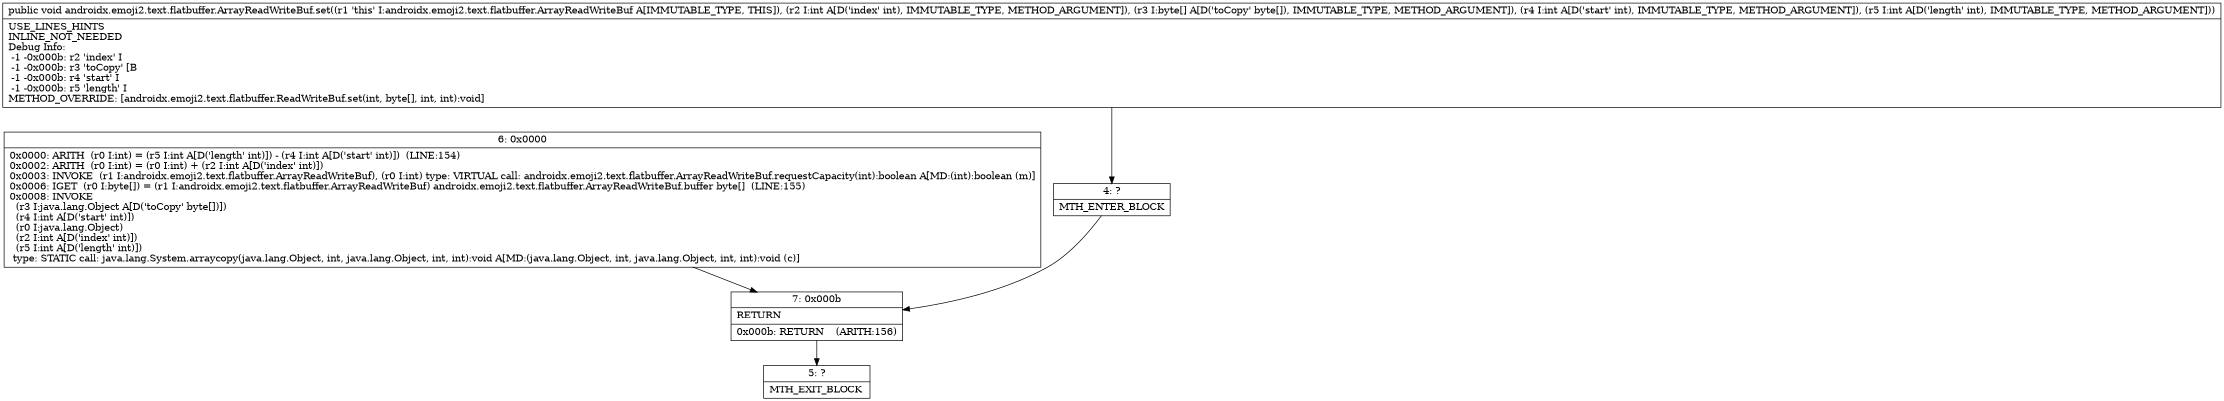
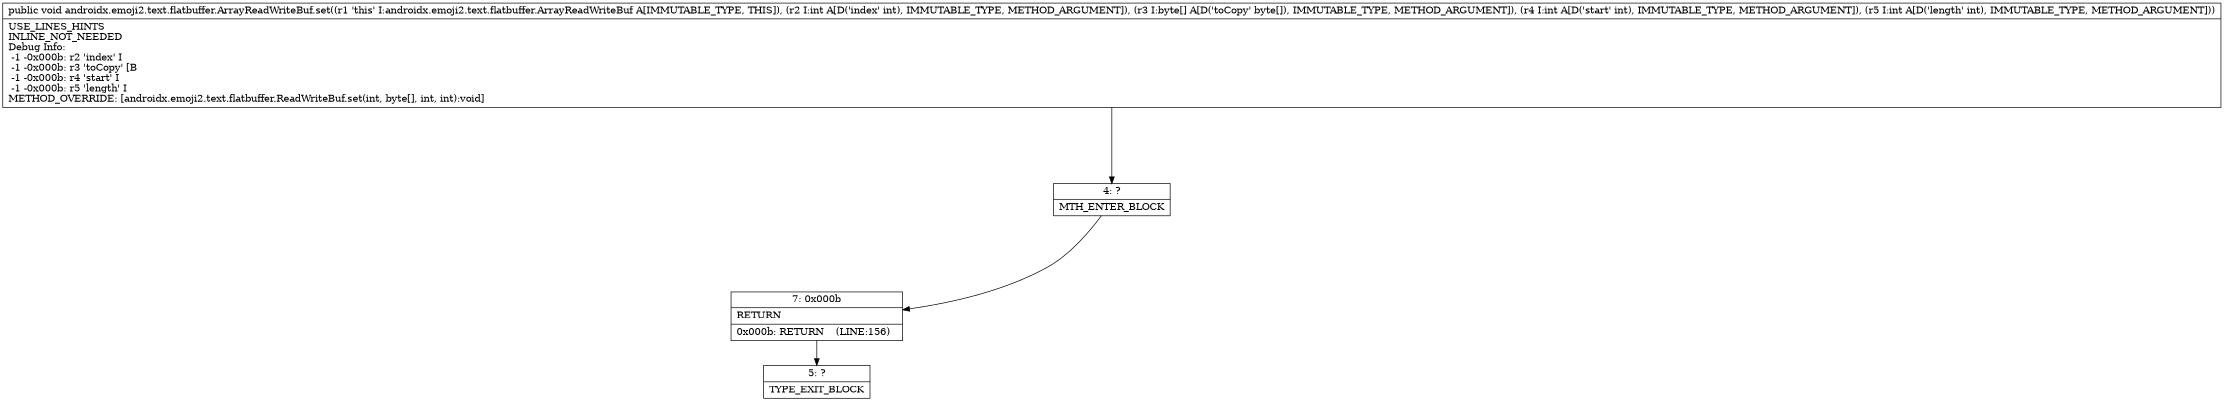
(522, 200) -> none
(817, 332) -> (813, 332)
(816, 390) -> (817, 390)
